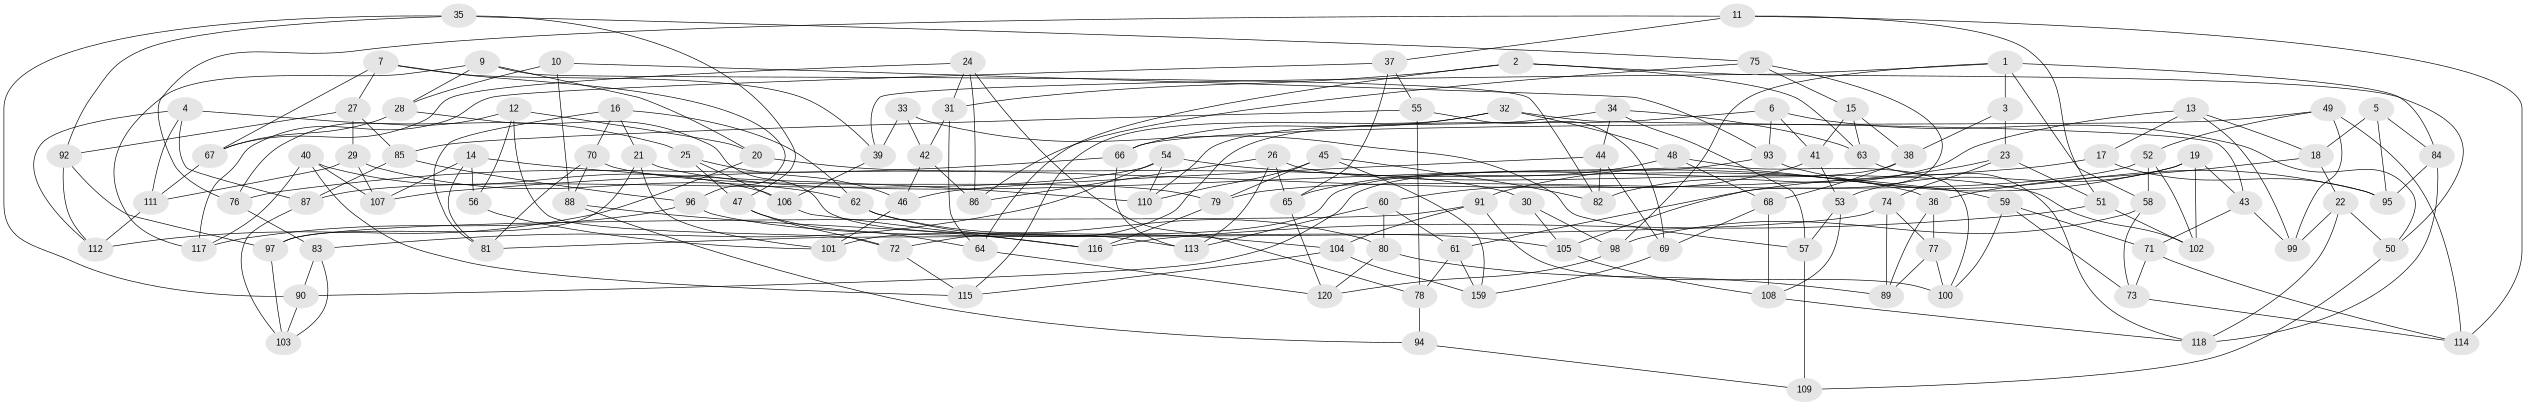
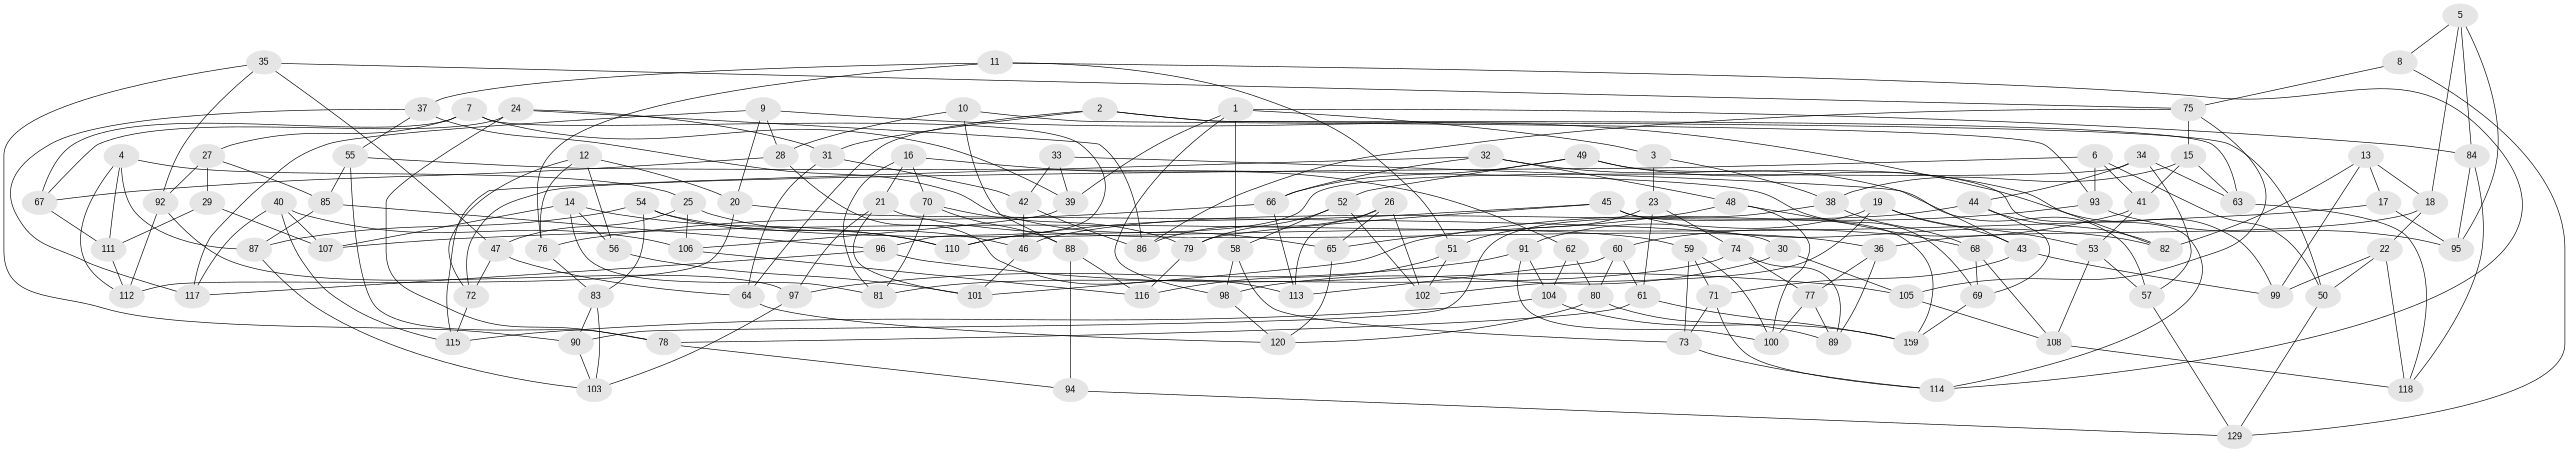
none -> (2400, 62)
(602, 186) -> none
(1804, 390) -> (2235, 437)
